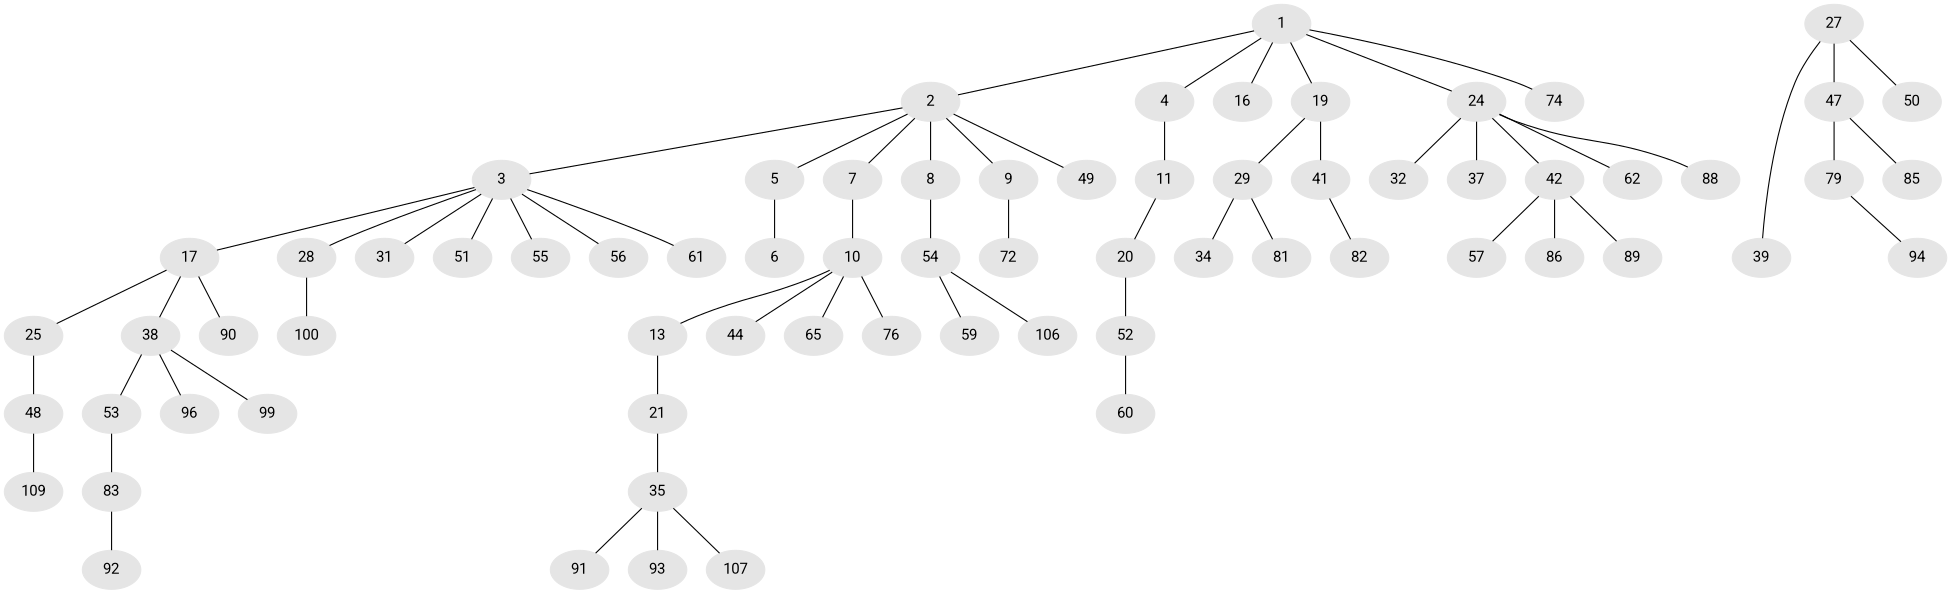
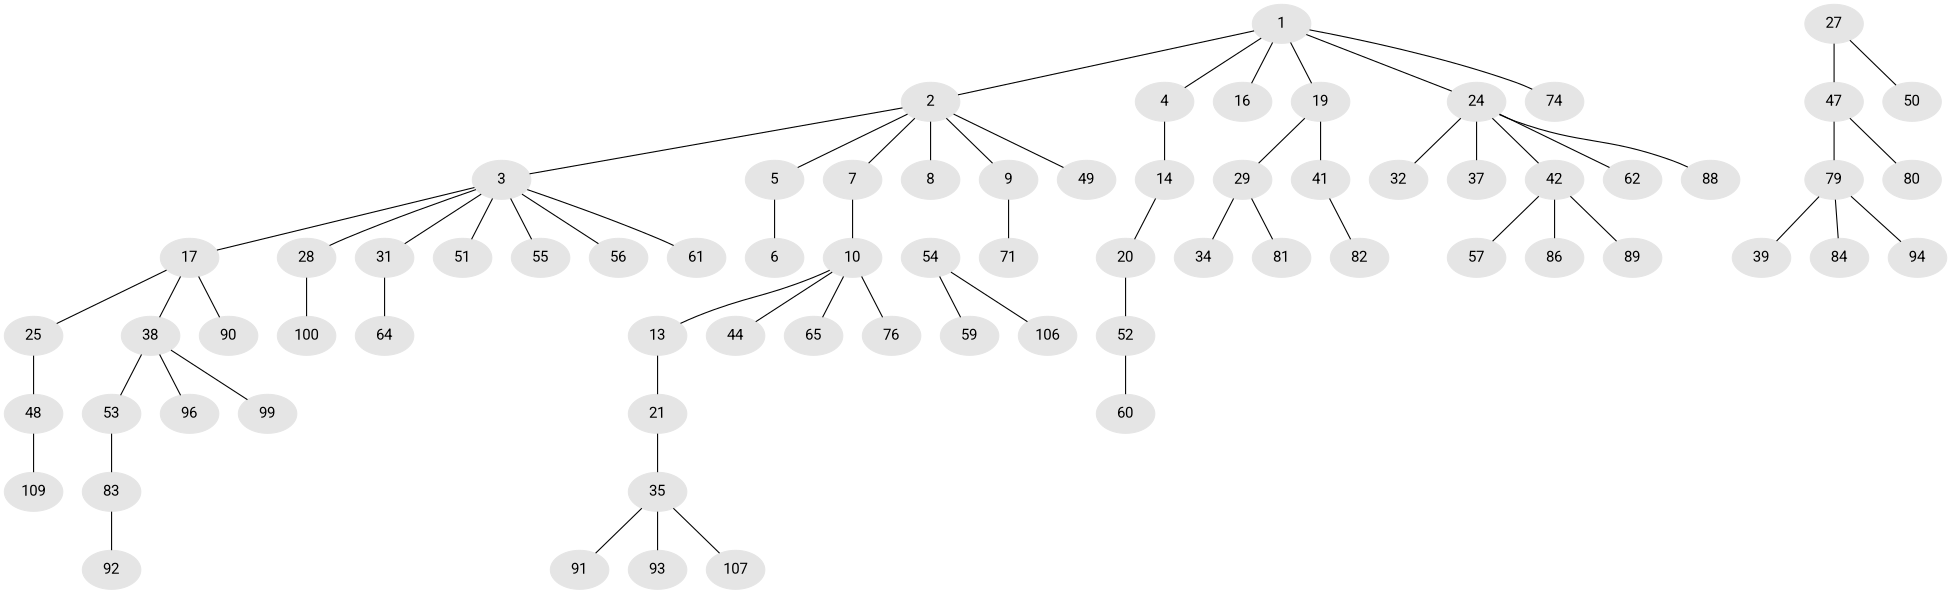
(1778, 136) -> (1798, 219)
(1165, 180) -> (1165, 180)
(1912, 180) -> (1912, 180)
(931, 219) -> none
(1009, 258) -> (1009, 258)
none -> (1839, 258)
none -> (385, 336)
